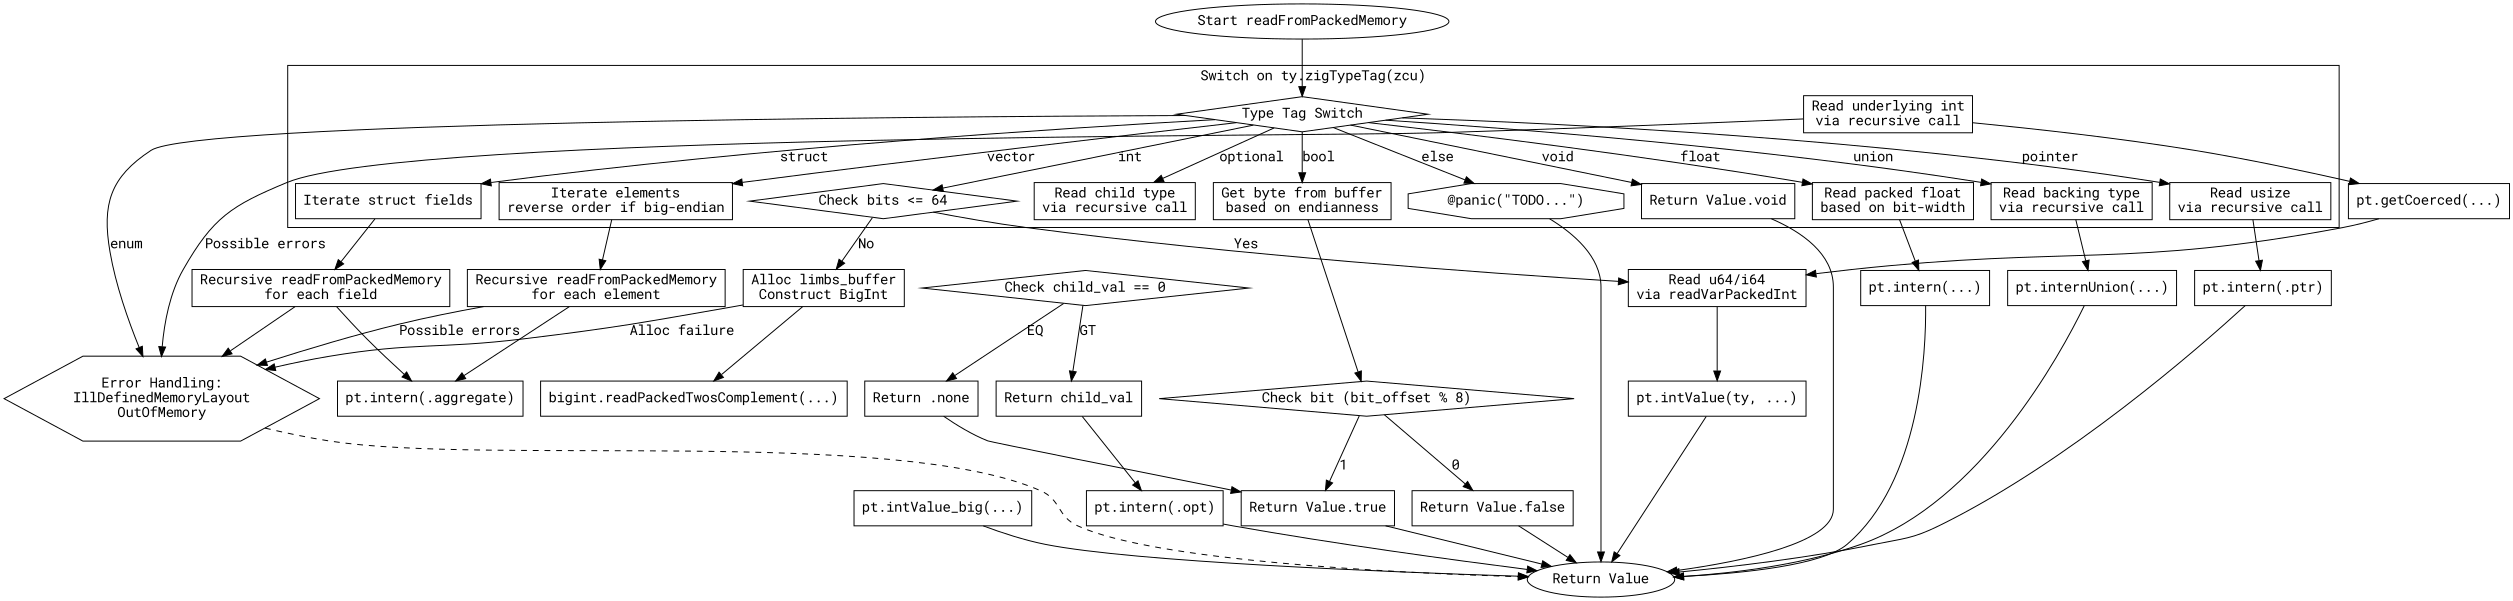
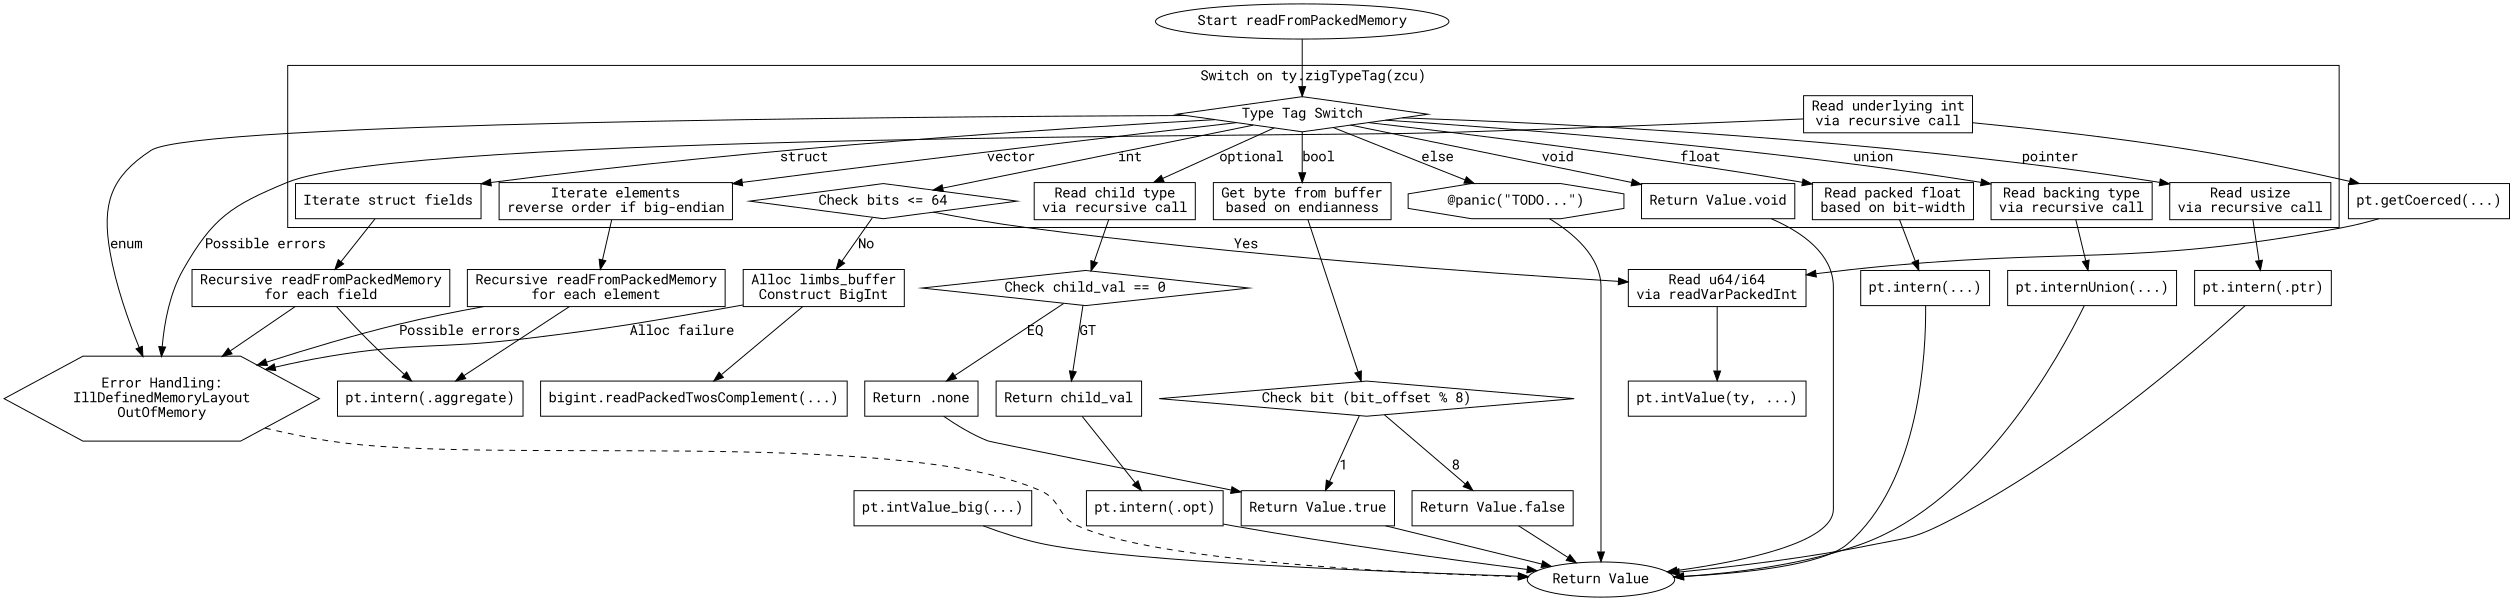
none -> (1101, 243)
(1456, 466) -> (1456, 466)
(1662, 485) -> none
